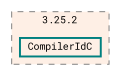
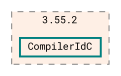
(60, 21) -> (60, 21)
